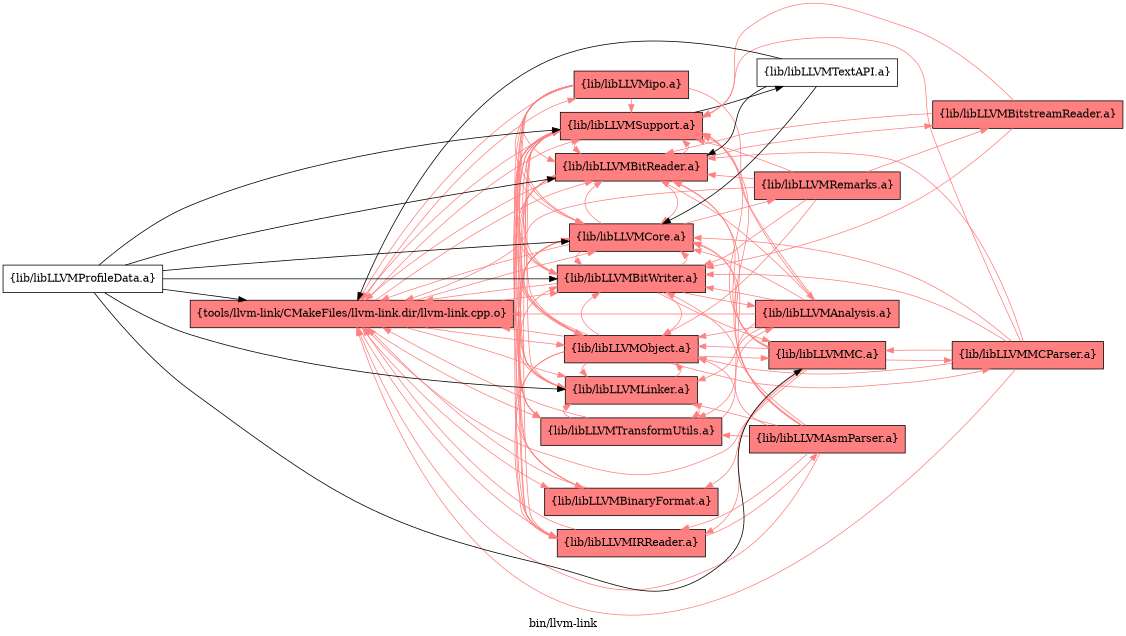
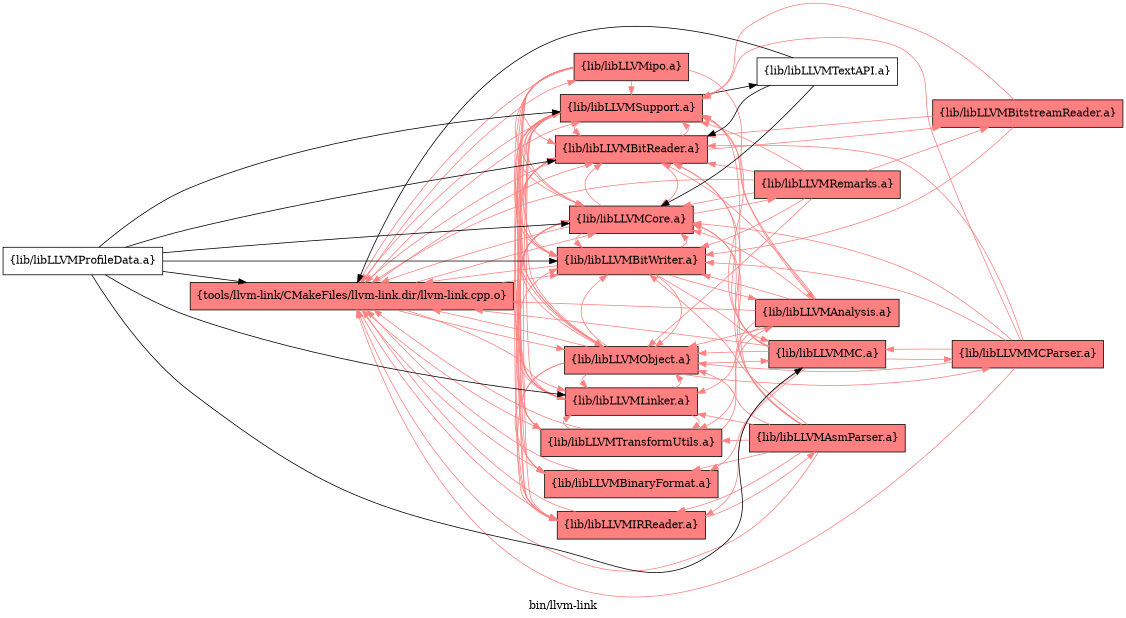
none -> (729, 197)
none -> (733, 461)
